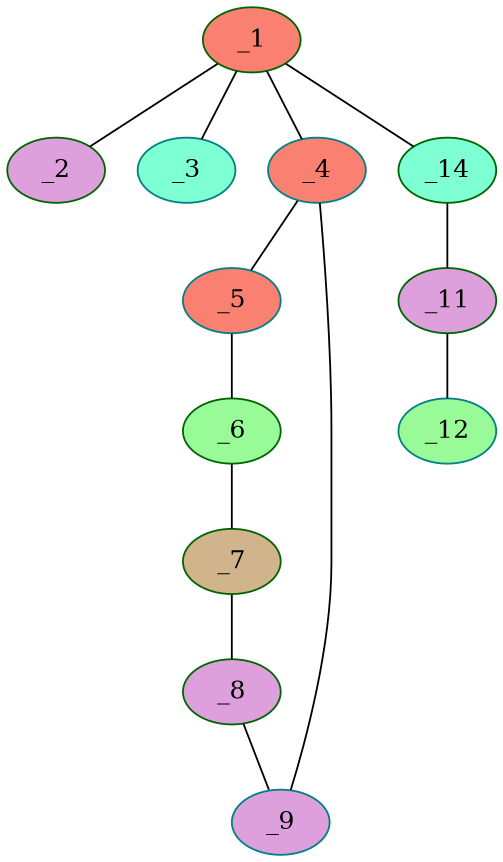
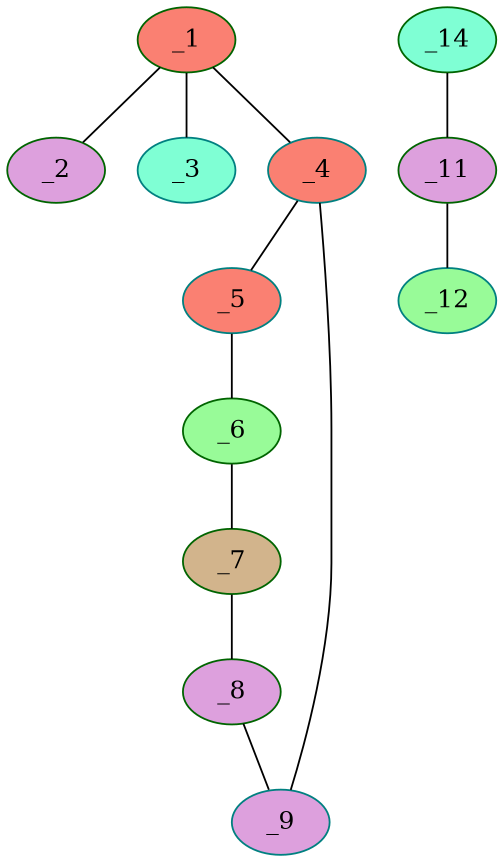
(350, 105) -> none
